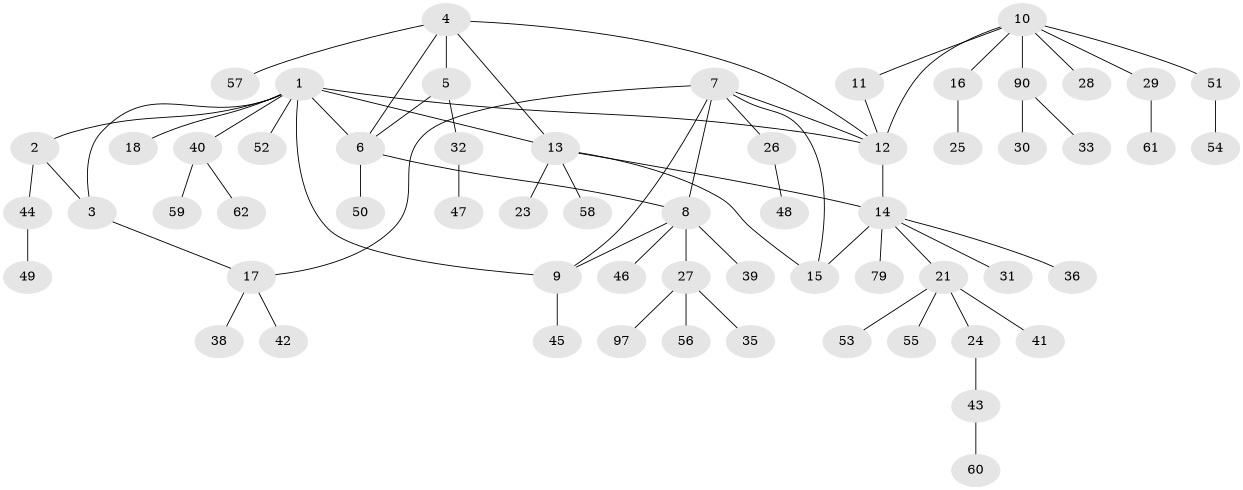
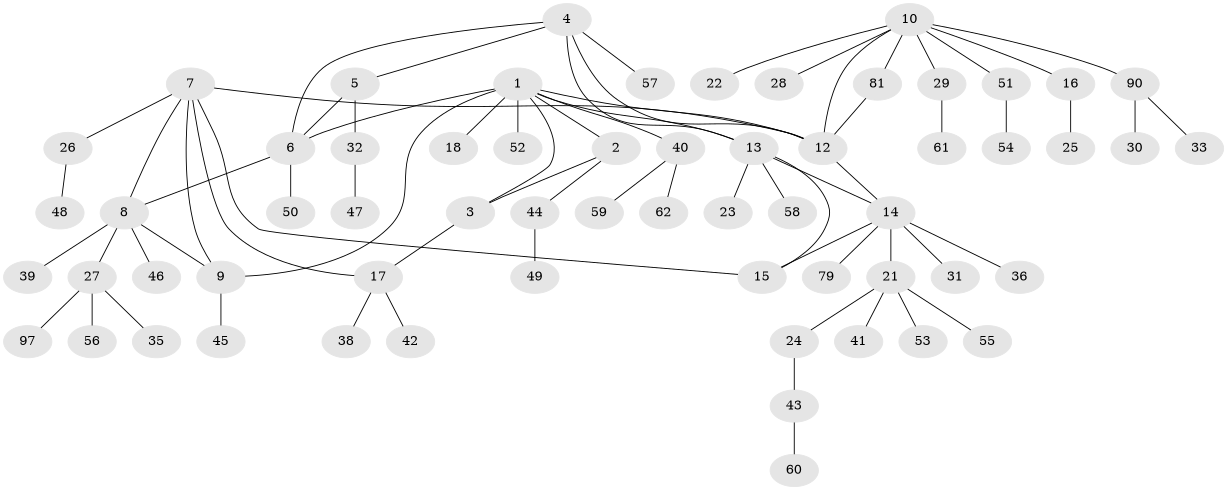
none -> (715, 84)
(860, 84) -> (877, 84)
